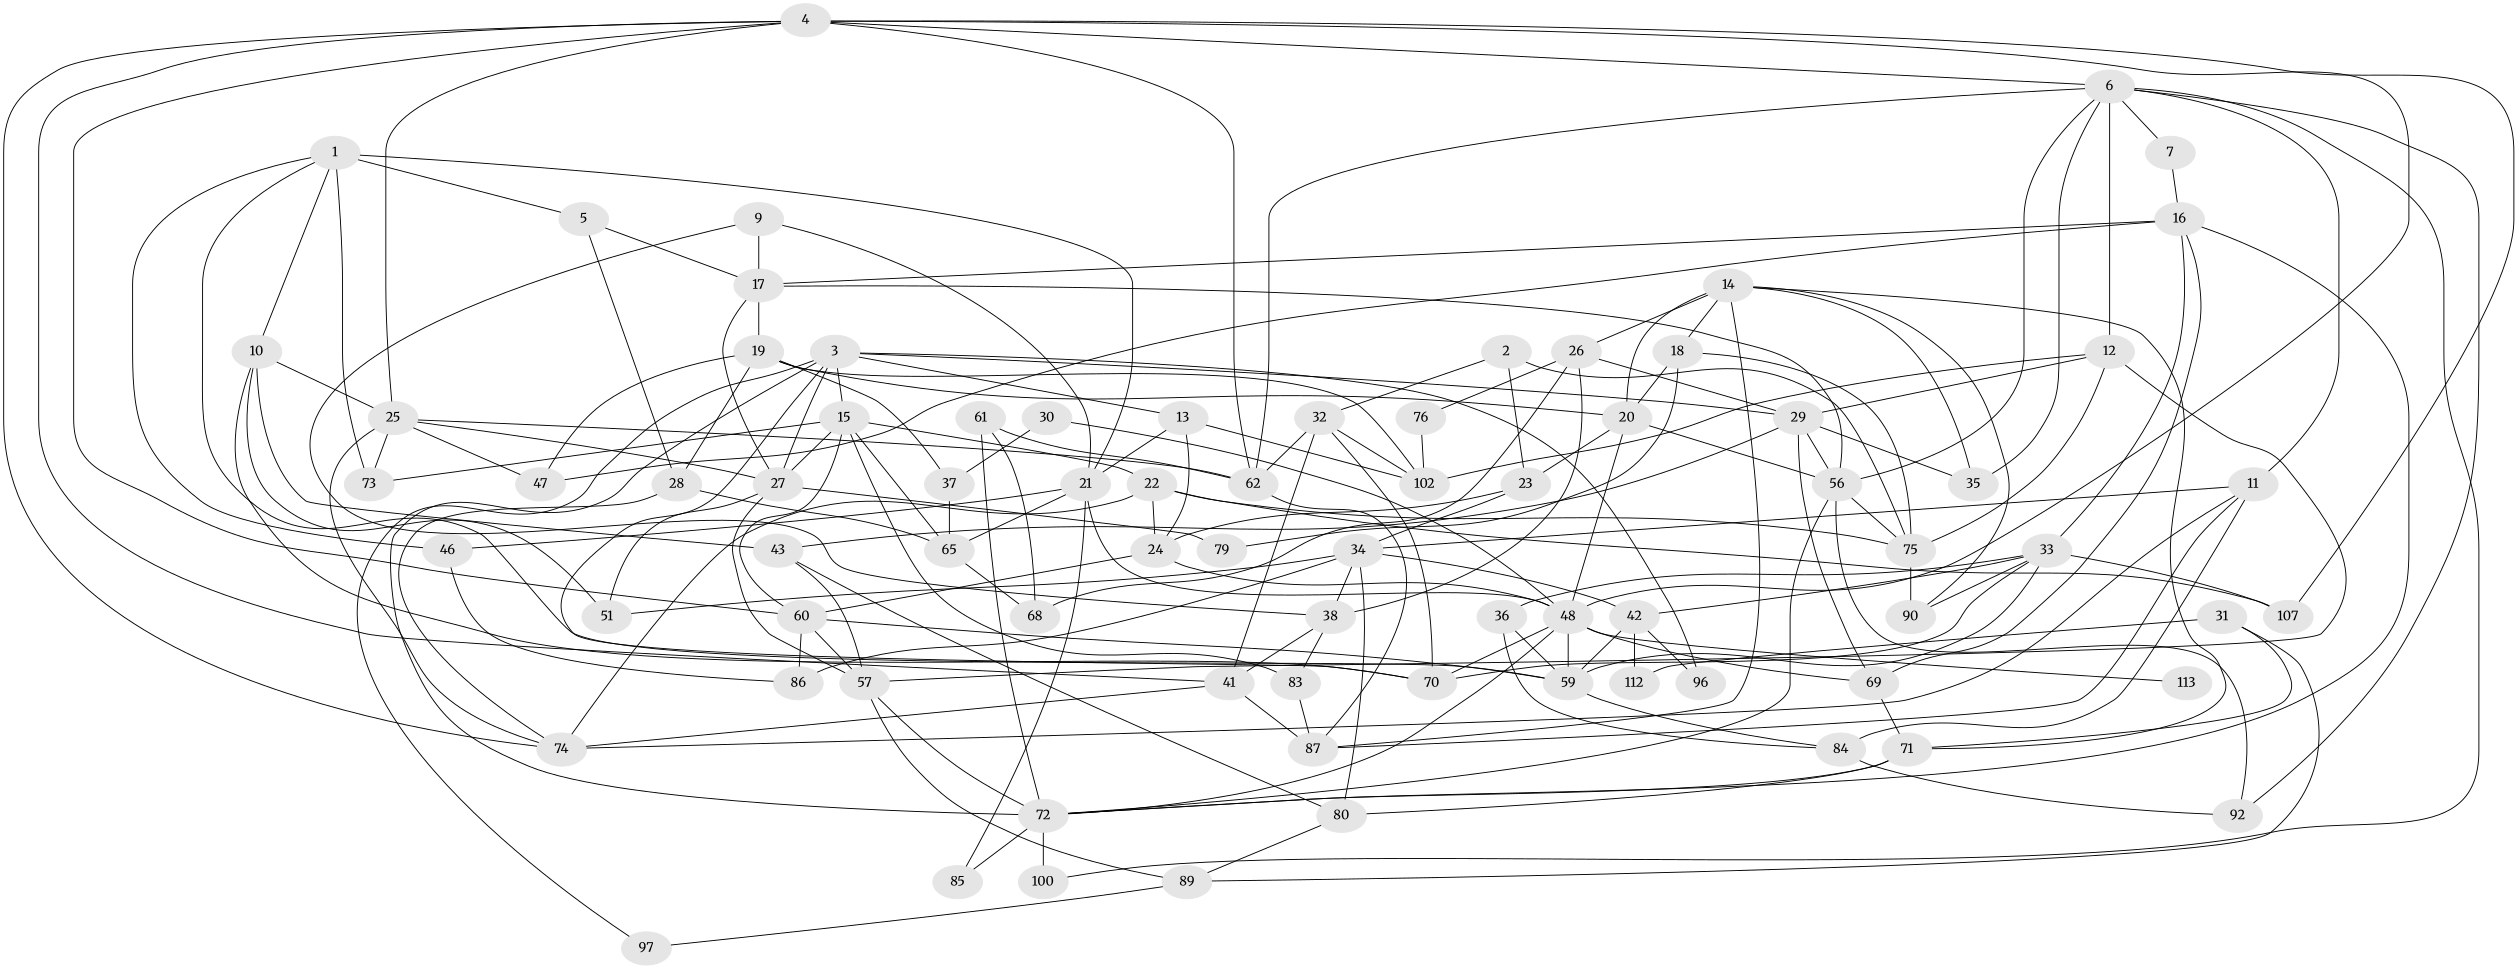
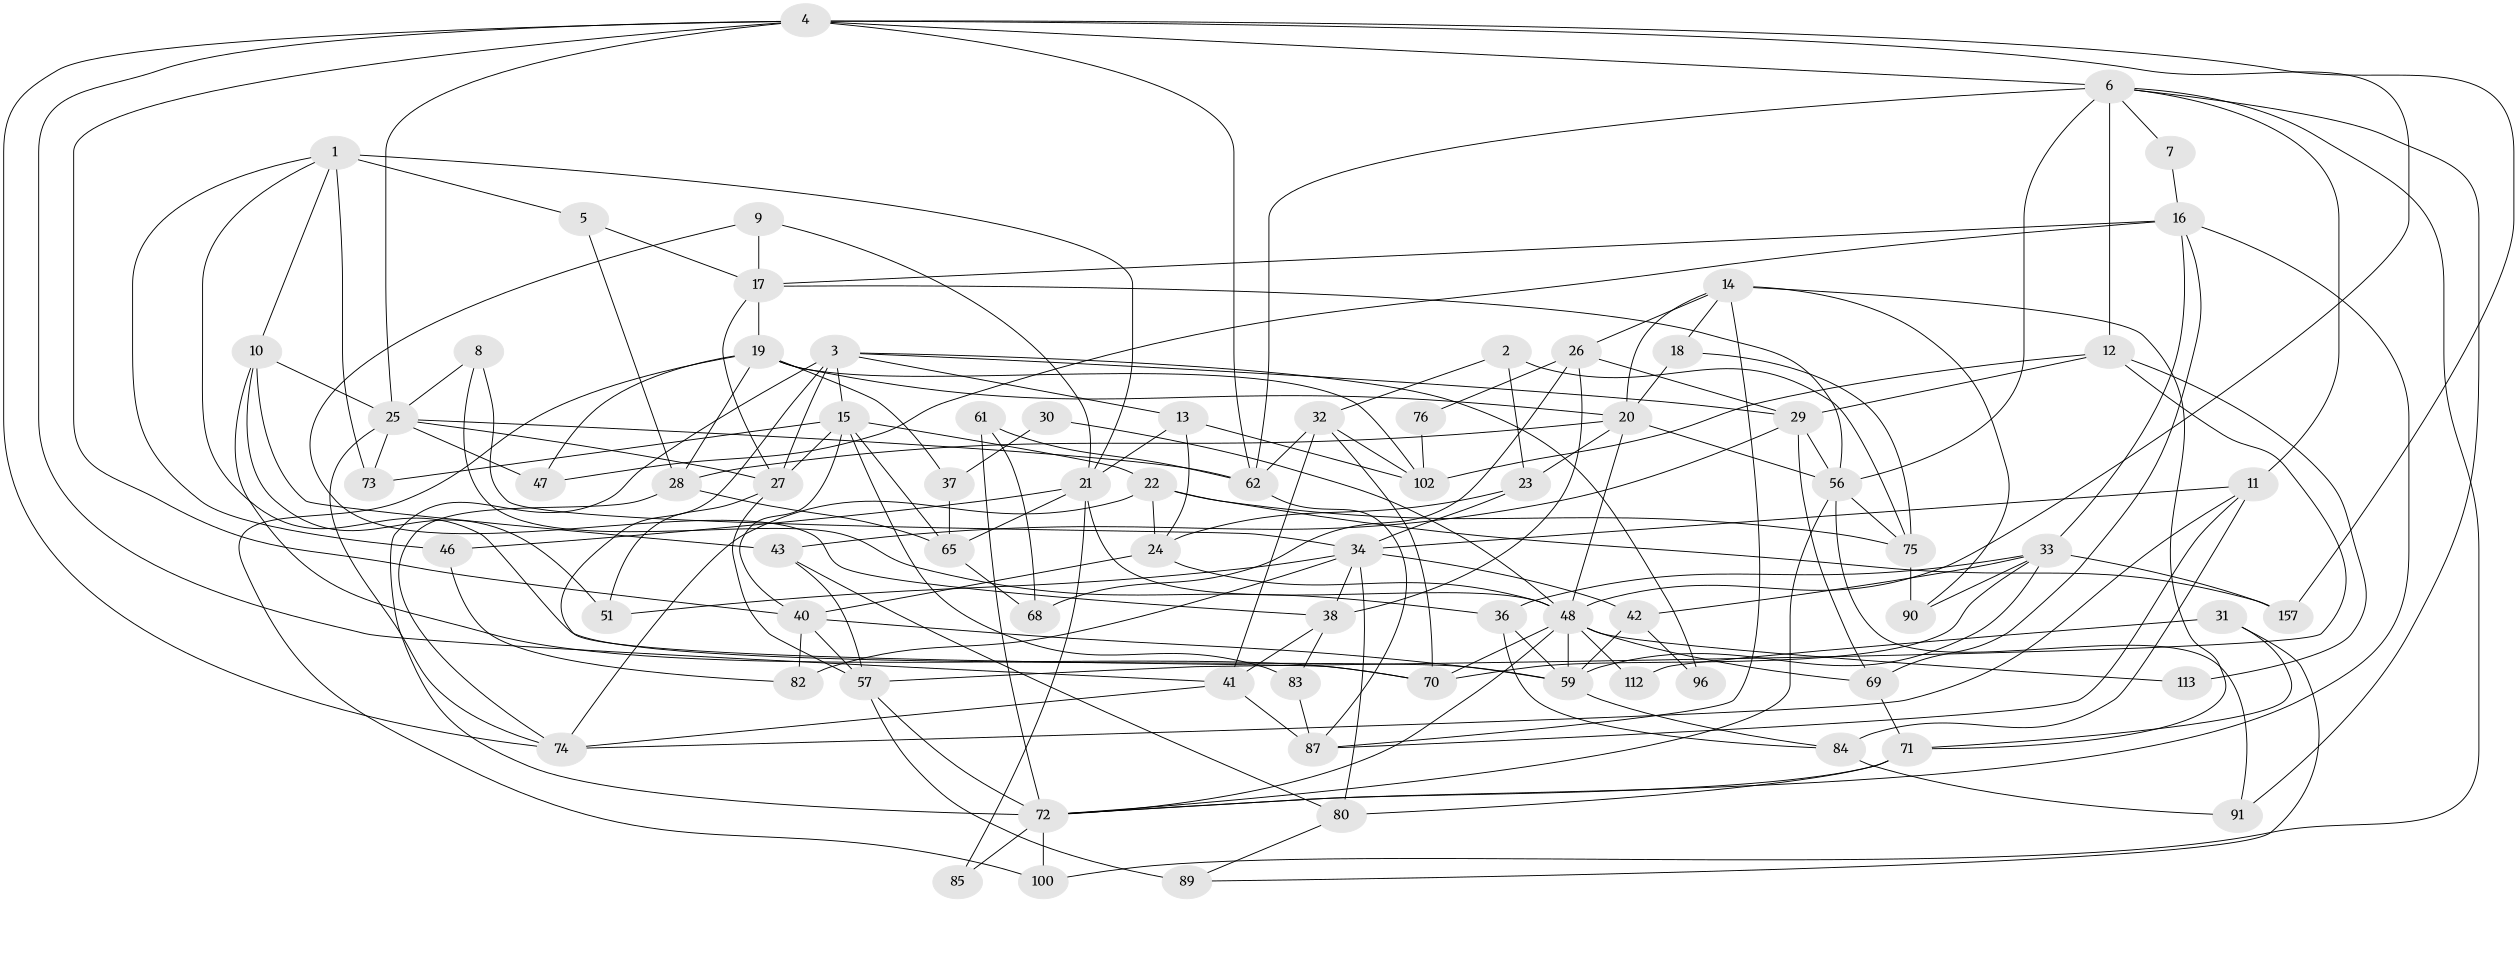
none -> (479, 352)
none -> (1128, 443)
(2039, 475) -> (2347, 516)
(1973, 484) -> none
(1222, 551) -> none
(802, 617) -> (802, 617)
(2288, 617) -> (2288, 617)
(1634, 650) -> (1597, 646)
(798, 683) -> (798, 683)
none -> (334, 693)
(2238, 816) -> (2238, 816)
(646, 948) -> none
